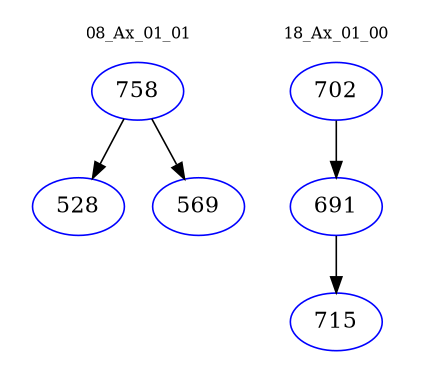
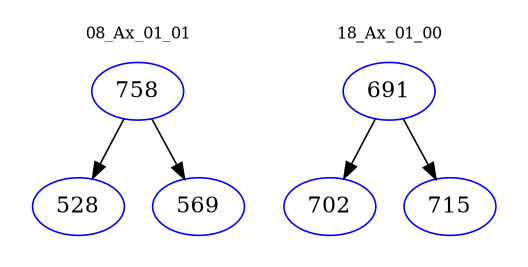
(336, 141) -> (363, 141)
